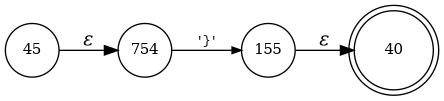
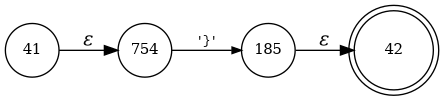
(32, 50) -> (32, 50)
(268, 50) -> (268, 50)
(394, 50) -> (394, 50)
